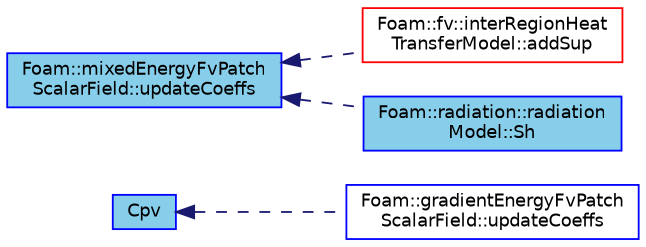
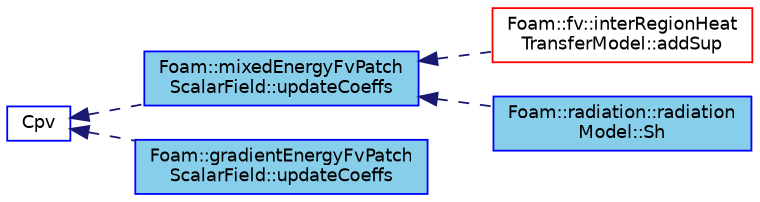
none -> (116, 109)
(144, 212) -> (39, 124)
(493, 212) -> (281, 167)
